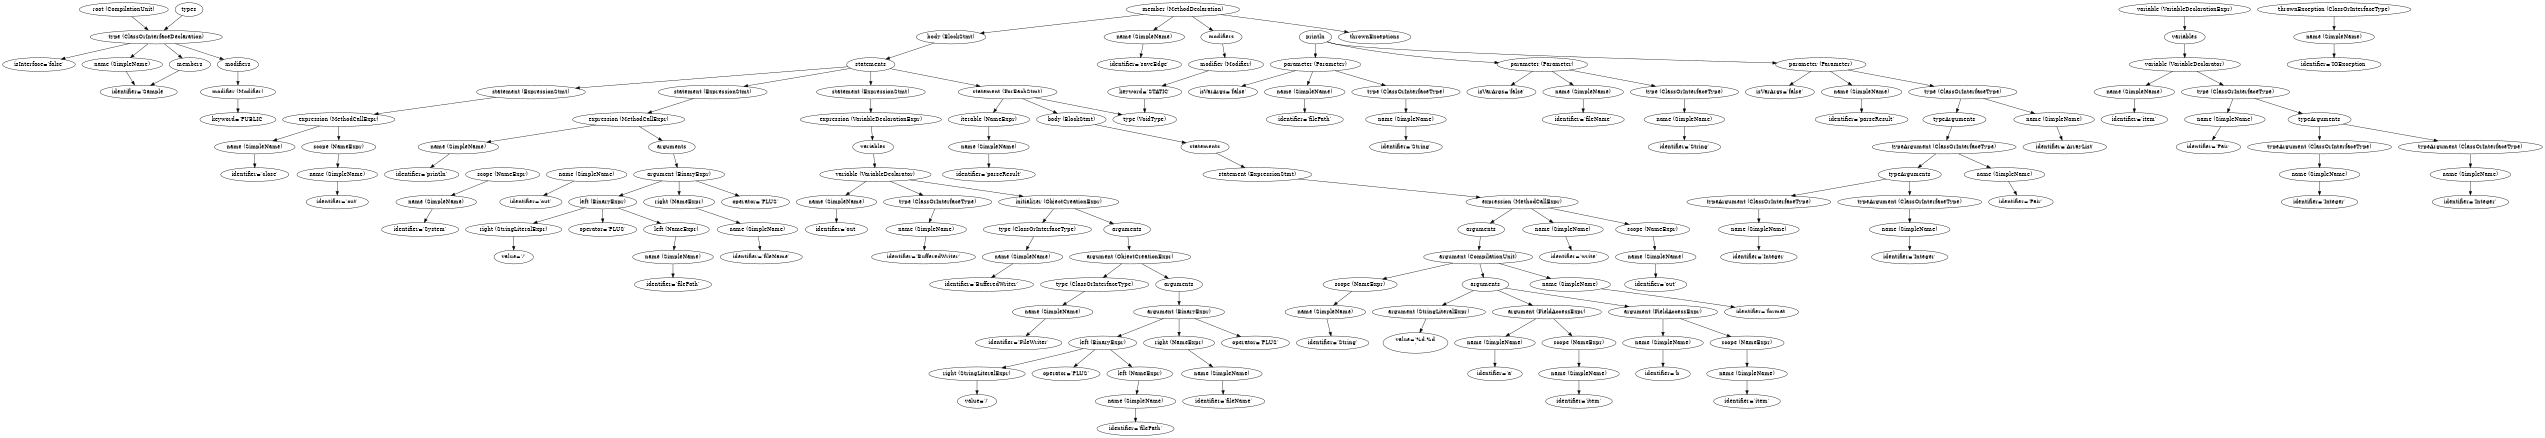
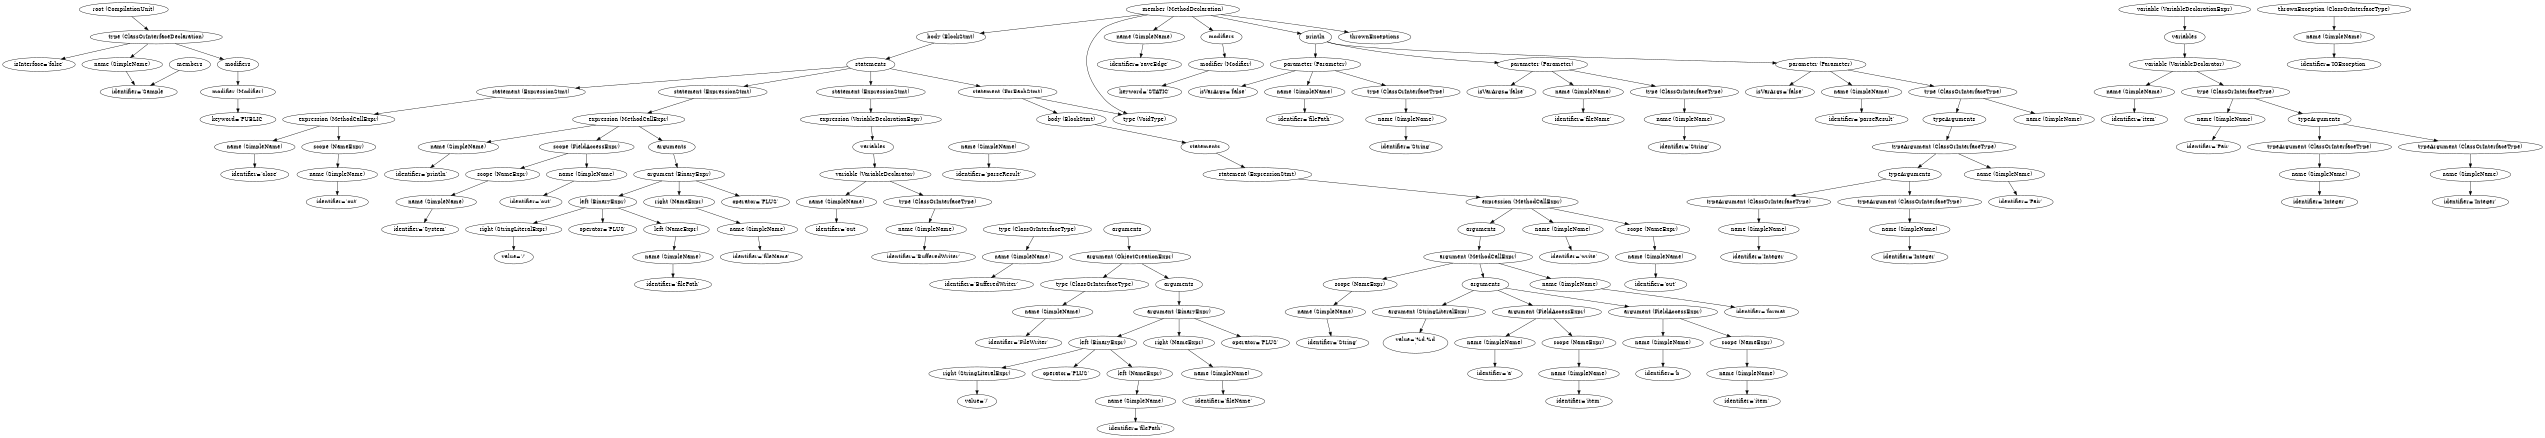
(189, 10) -> none
none -> (1254, 24)
(172, 50) -> none
(1145, 104) -> (1088, 52)
(989, 120) -> none
none -> (587, 147)
(2065, 147) -> none
(1059, 202) -> none
(1478, 257) -> (1478, 257)
